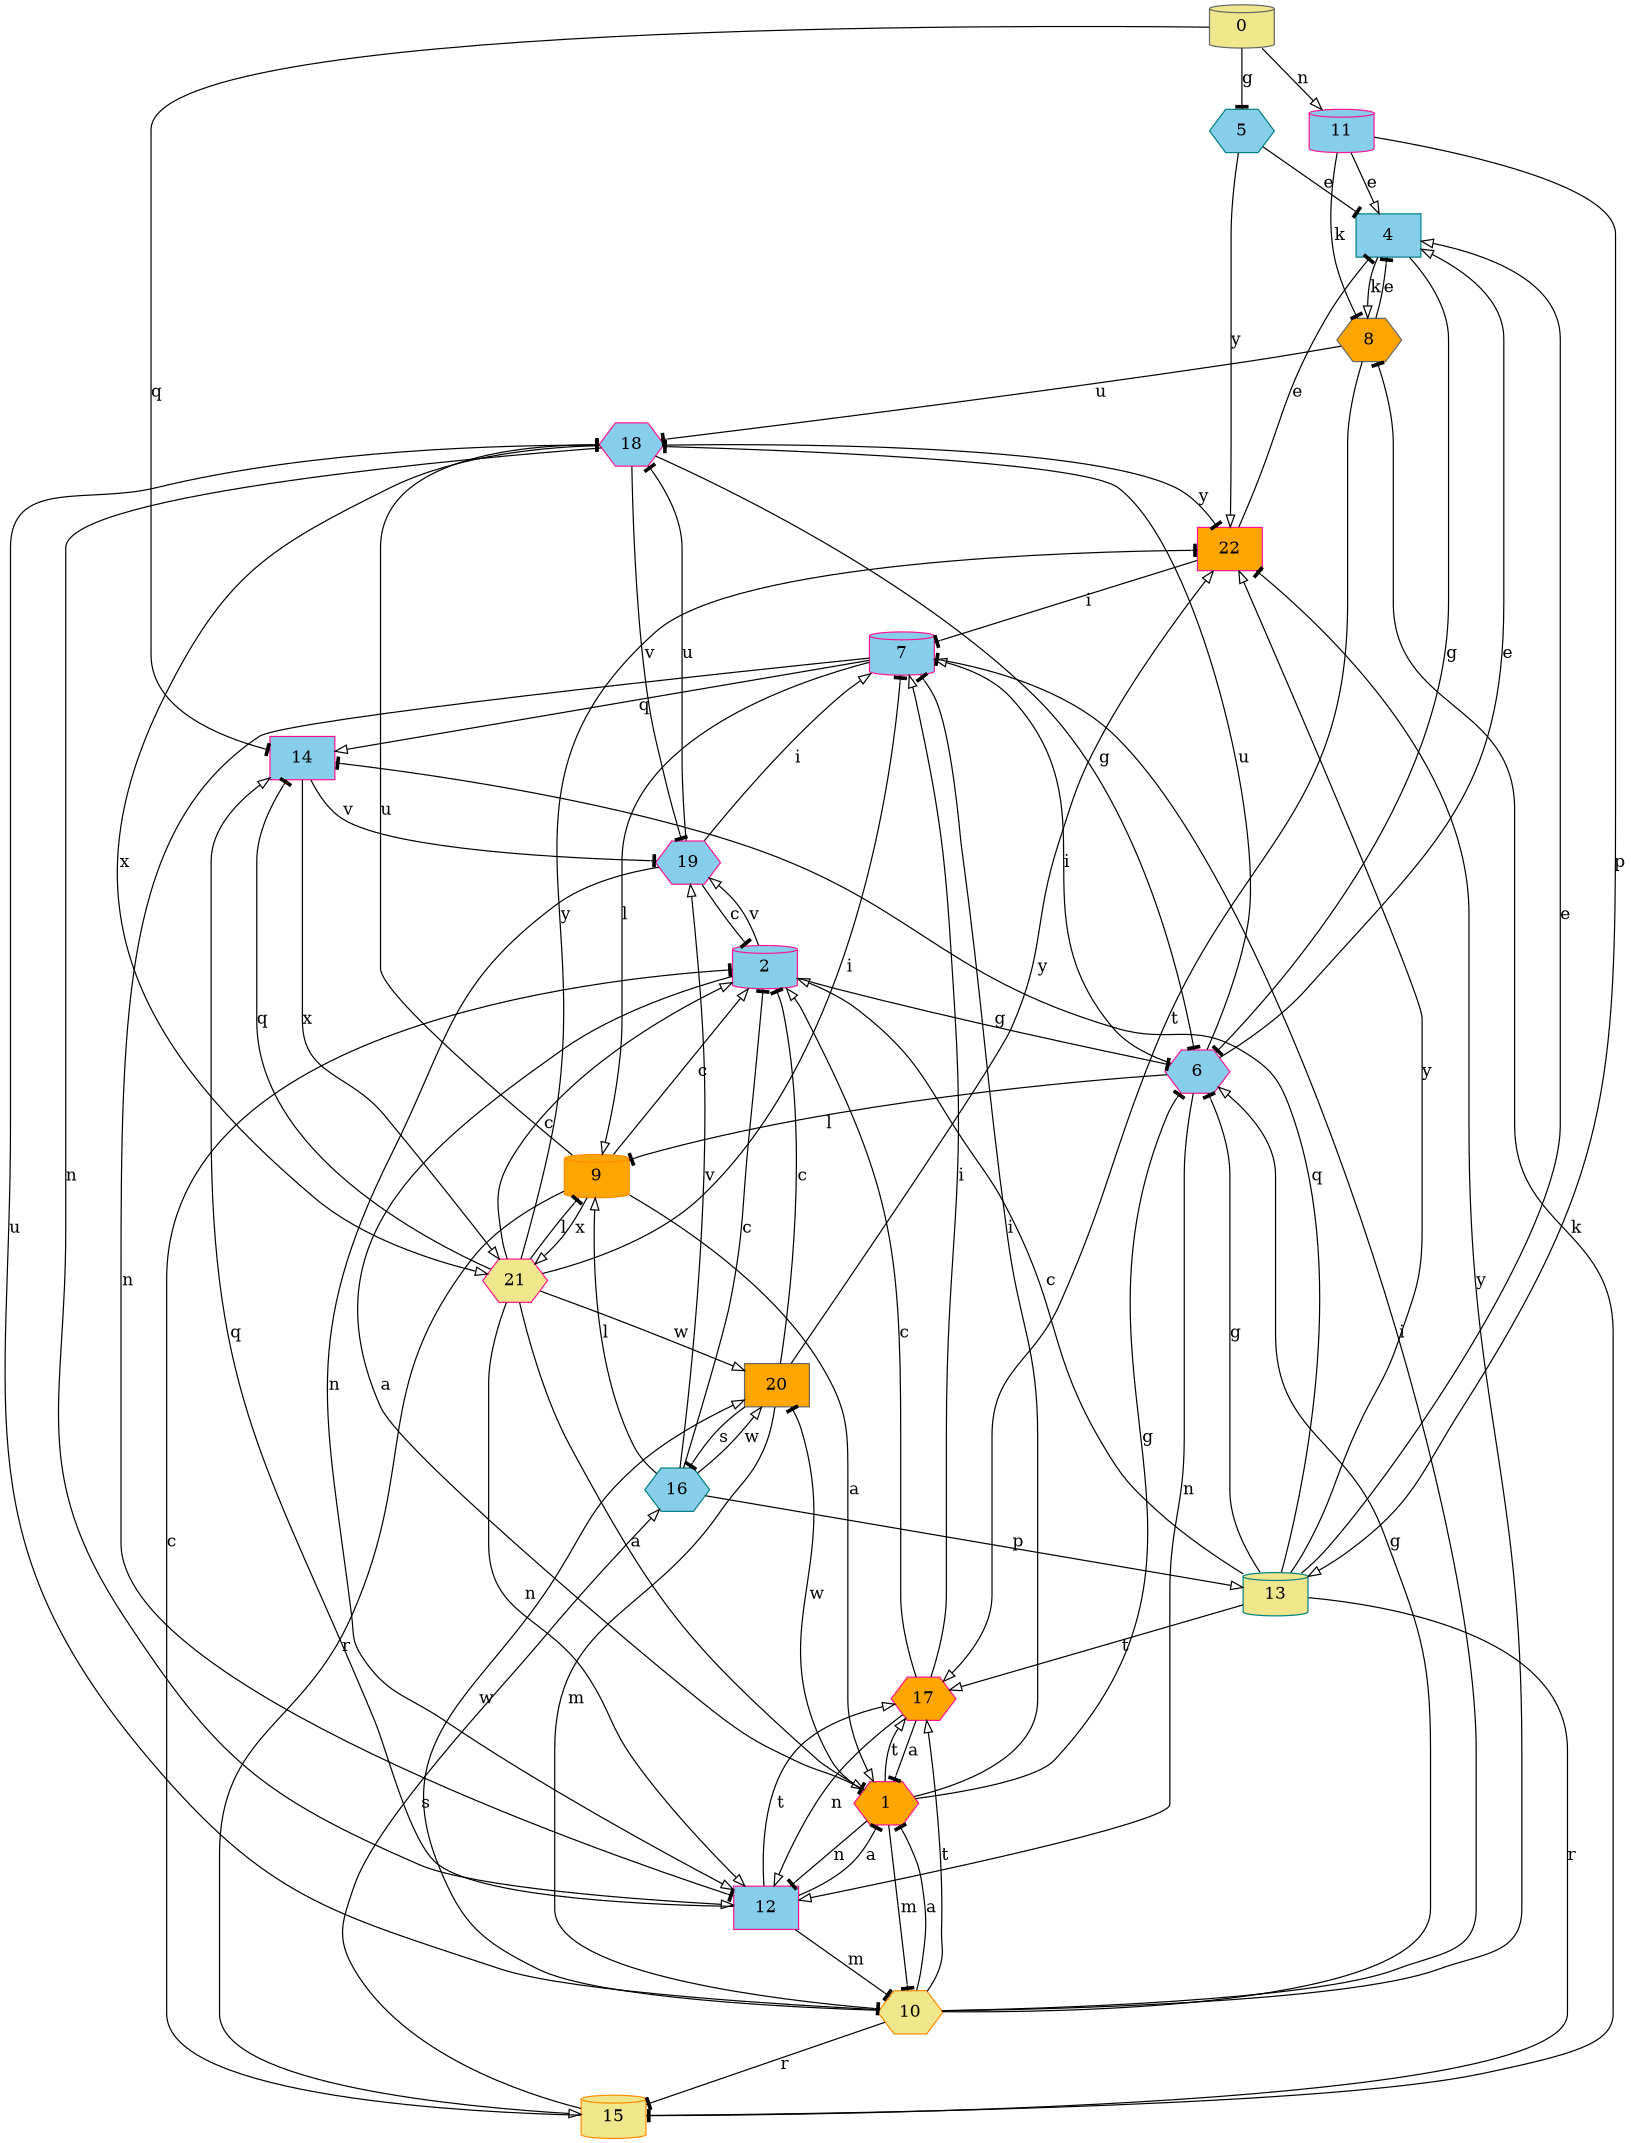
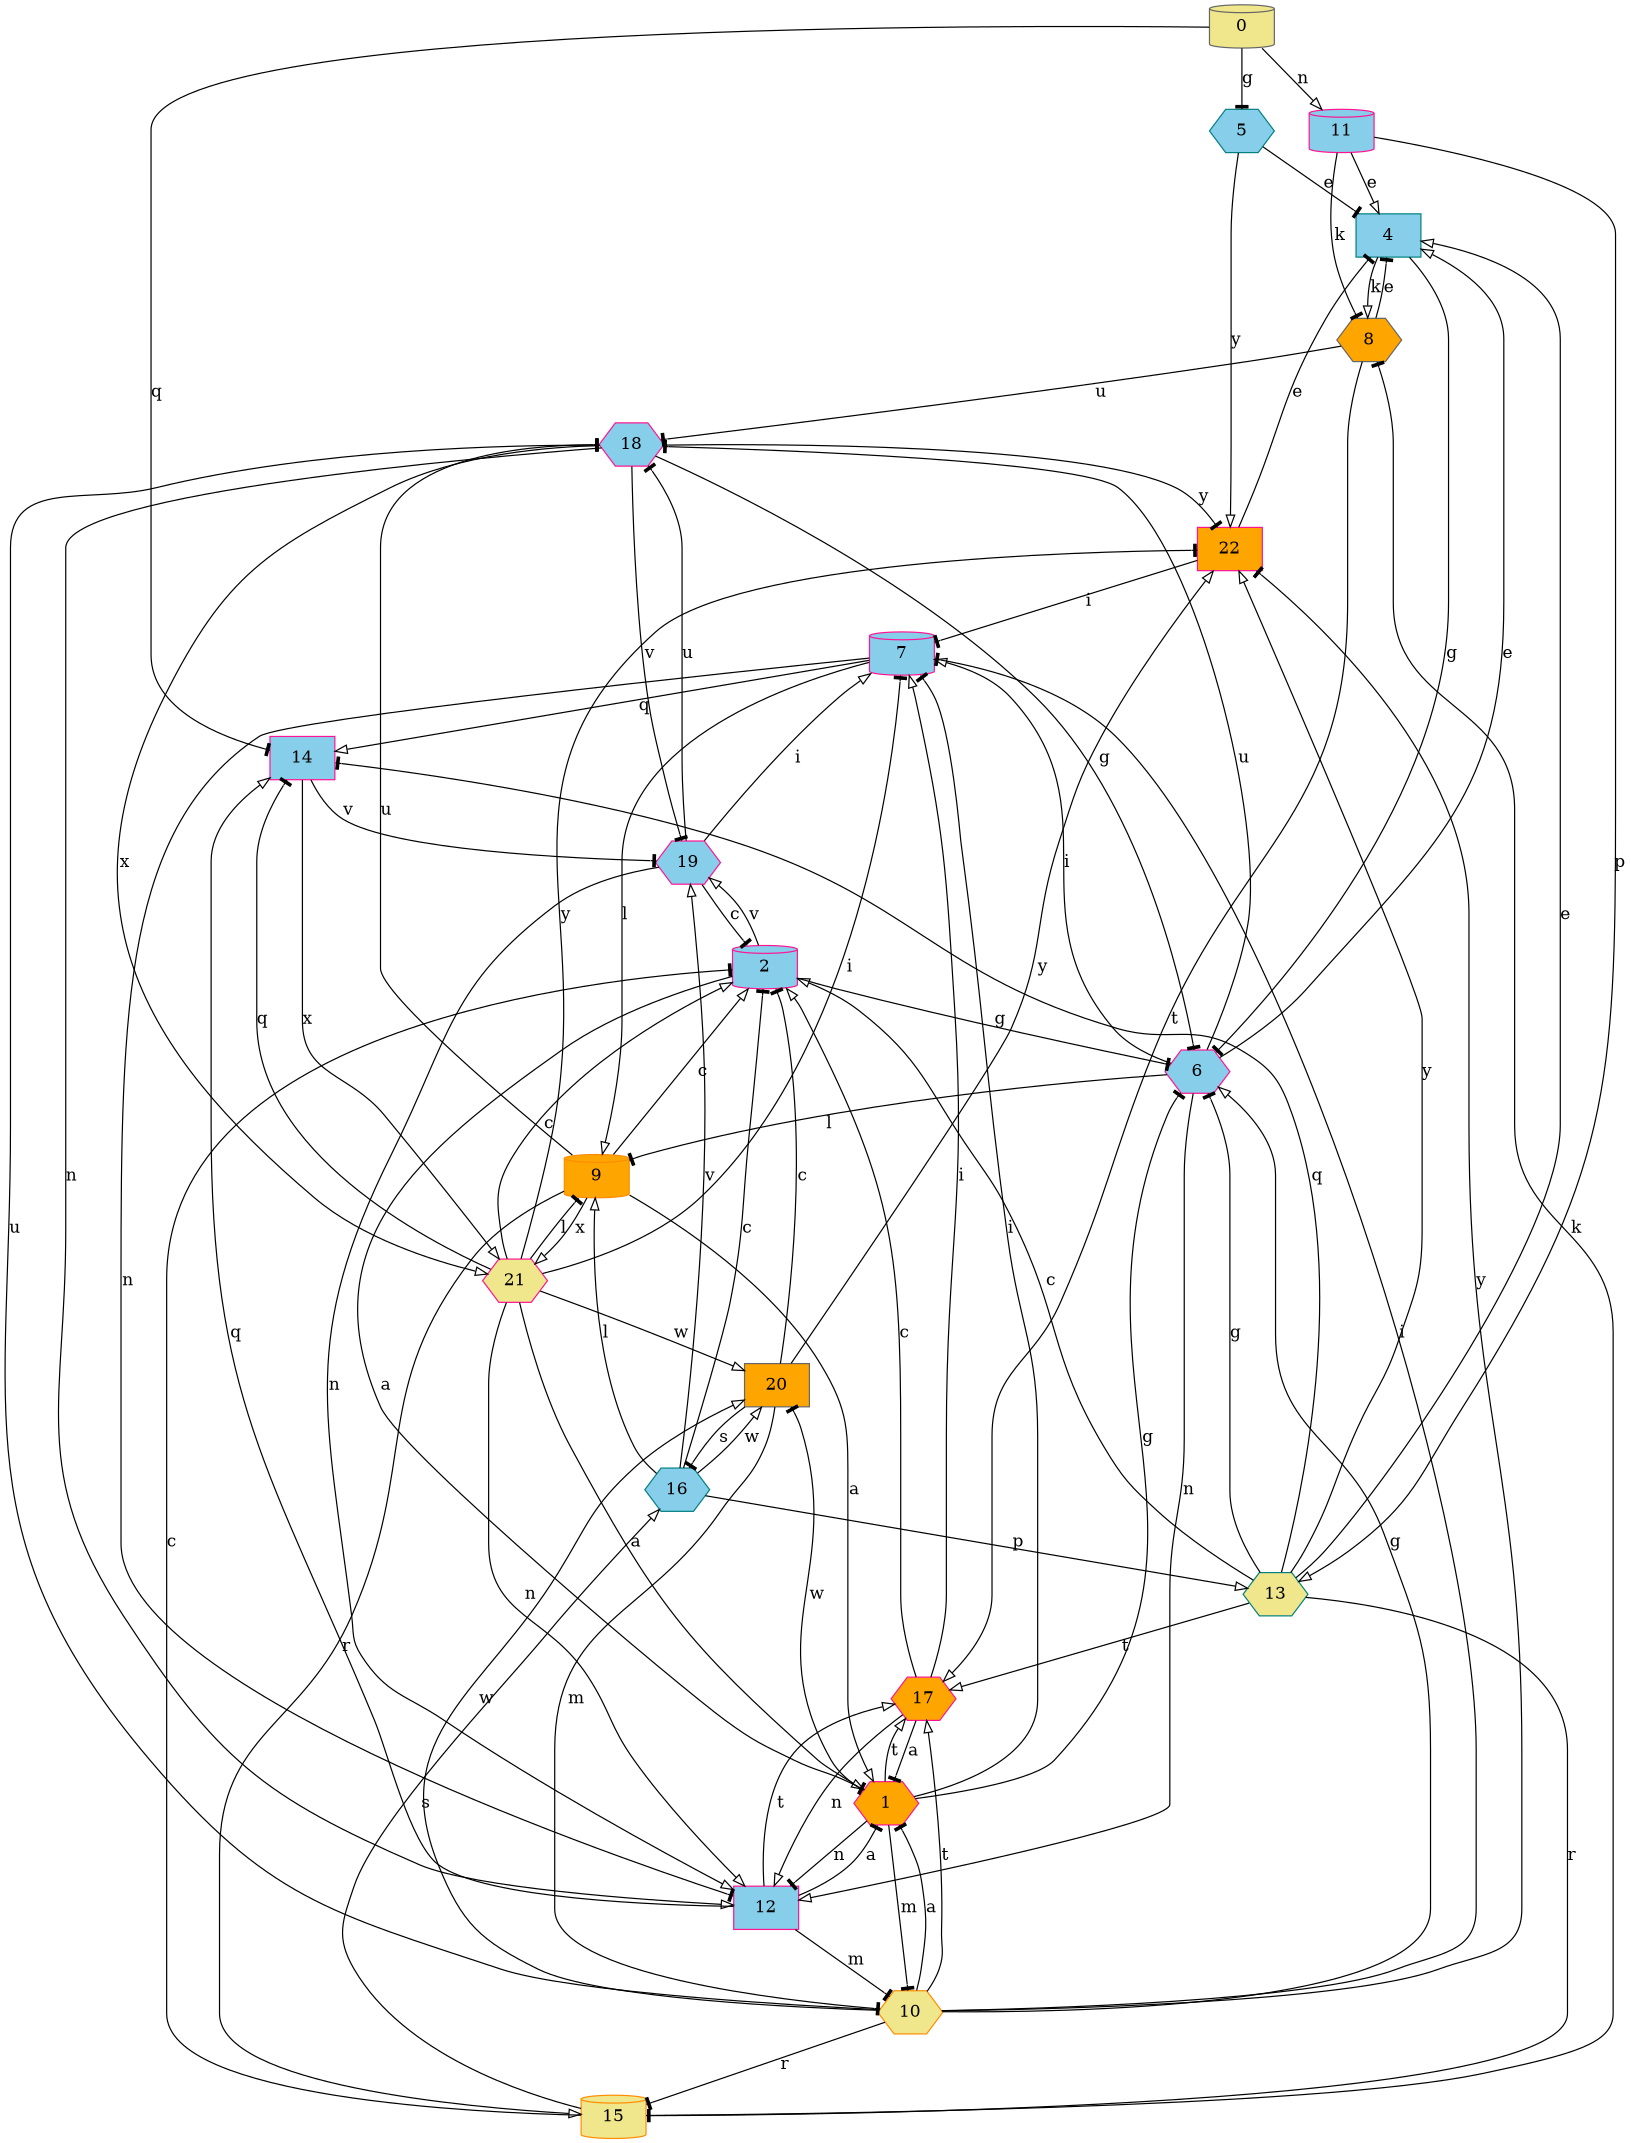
(1276, 1594) -> (1276, 1594)
